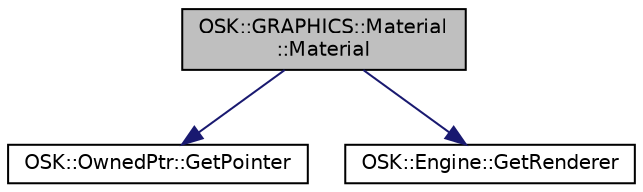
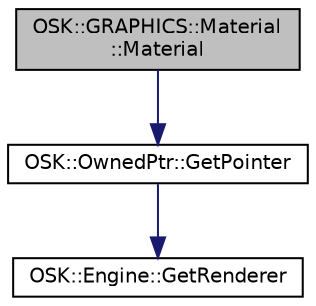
(406, 101) -> (158, 211)
